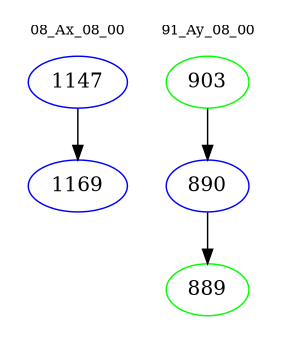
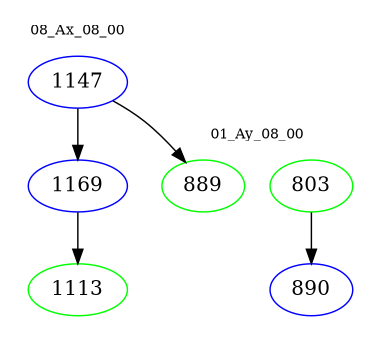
(208, 31) -> (257, 135)
(208, 82) -> (311, 186)
(208, 231) -> (159, 134)
none -> (78, 290)
